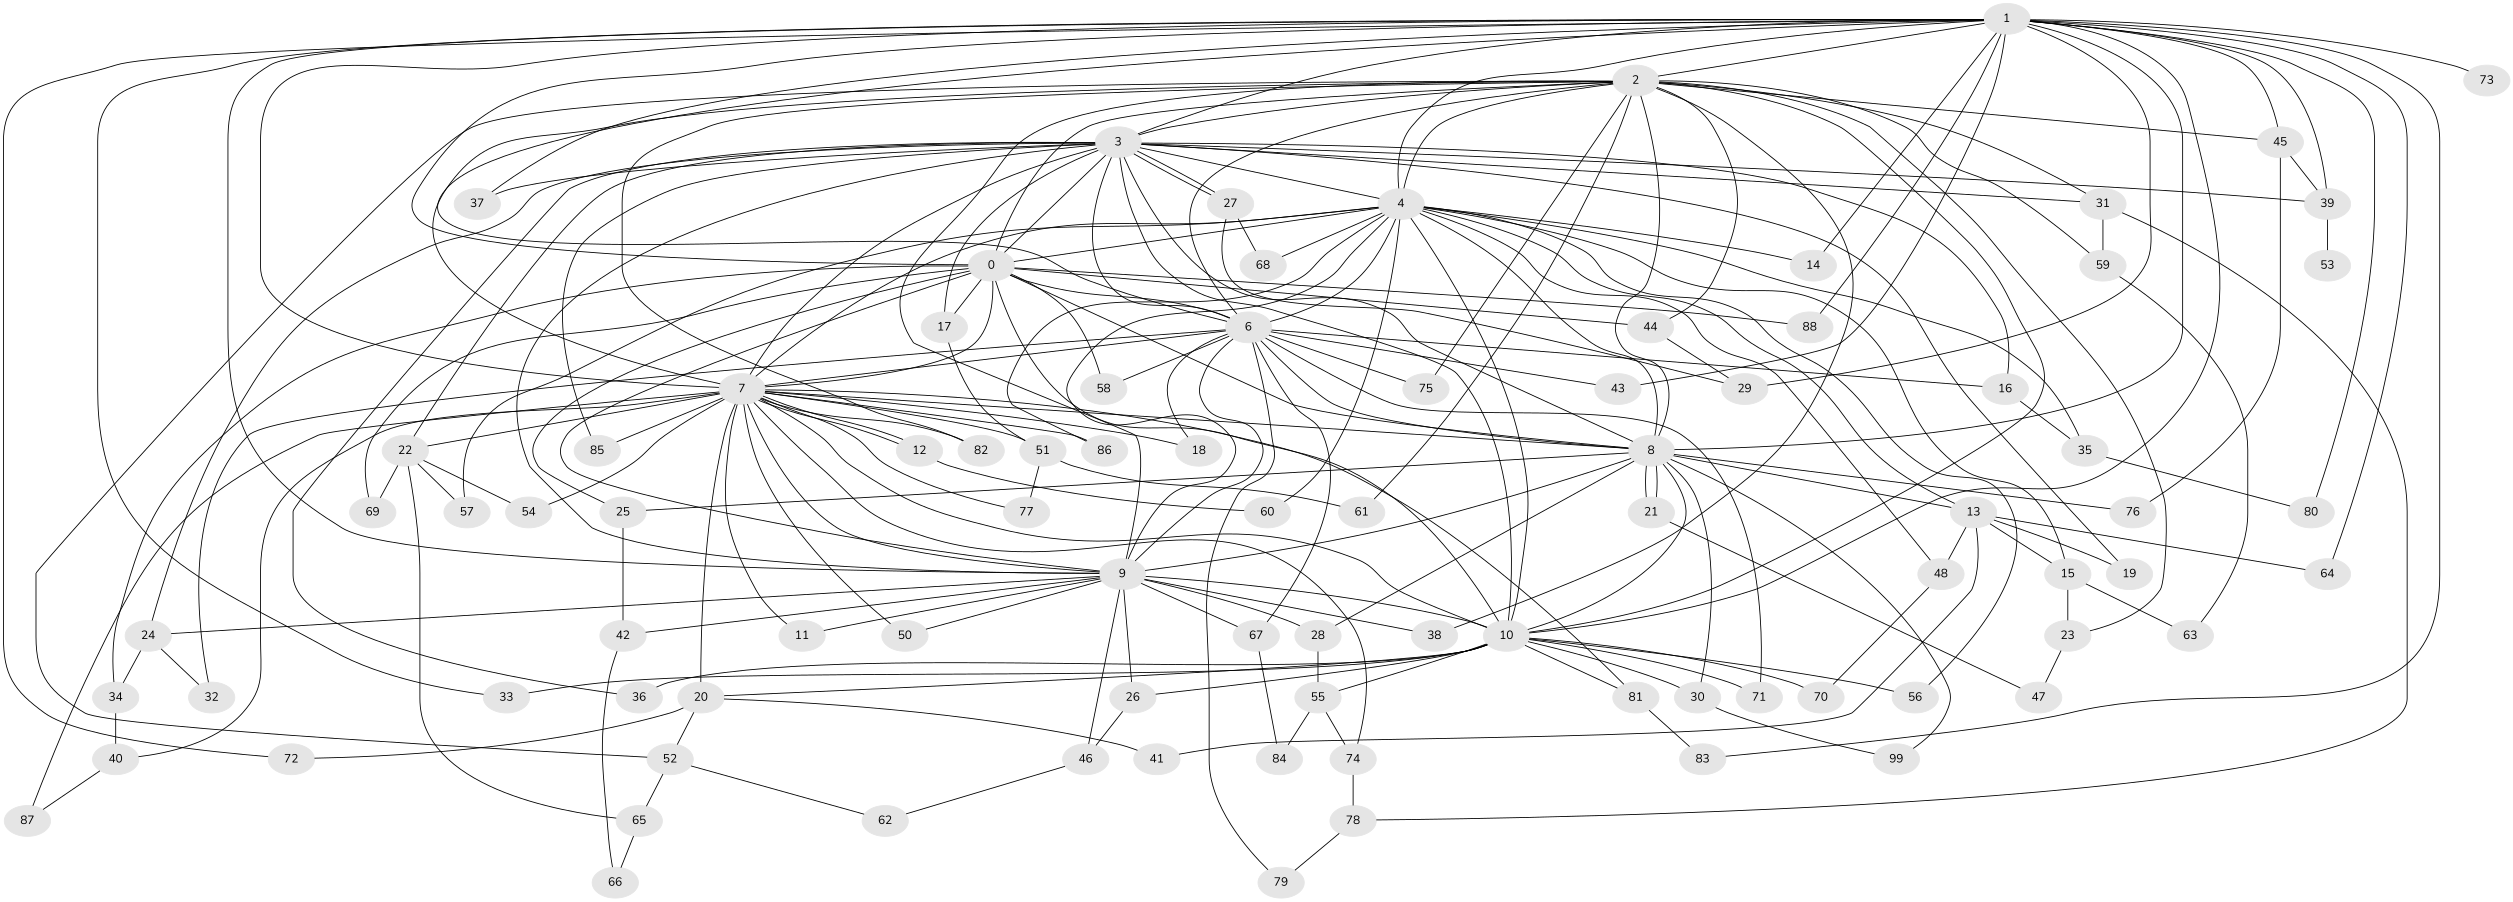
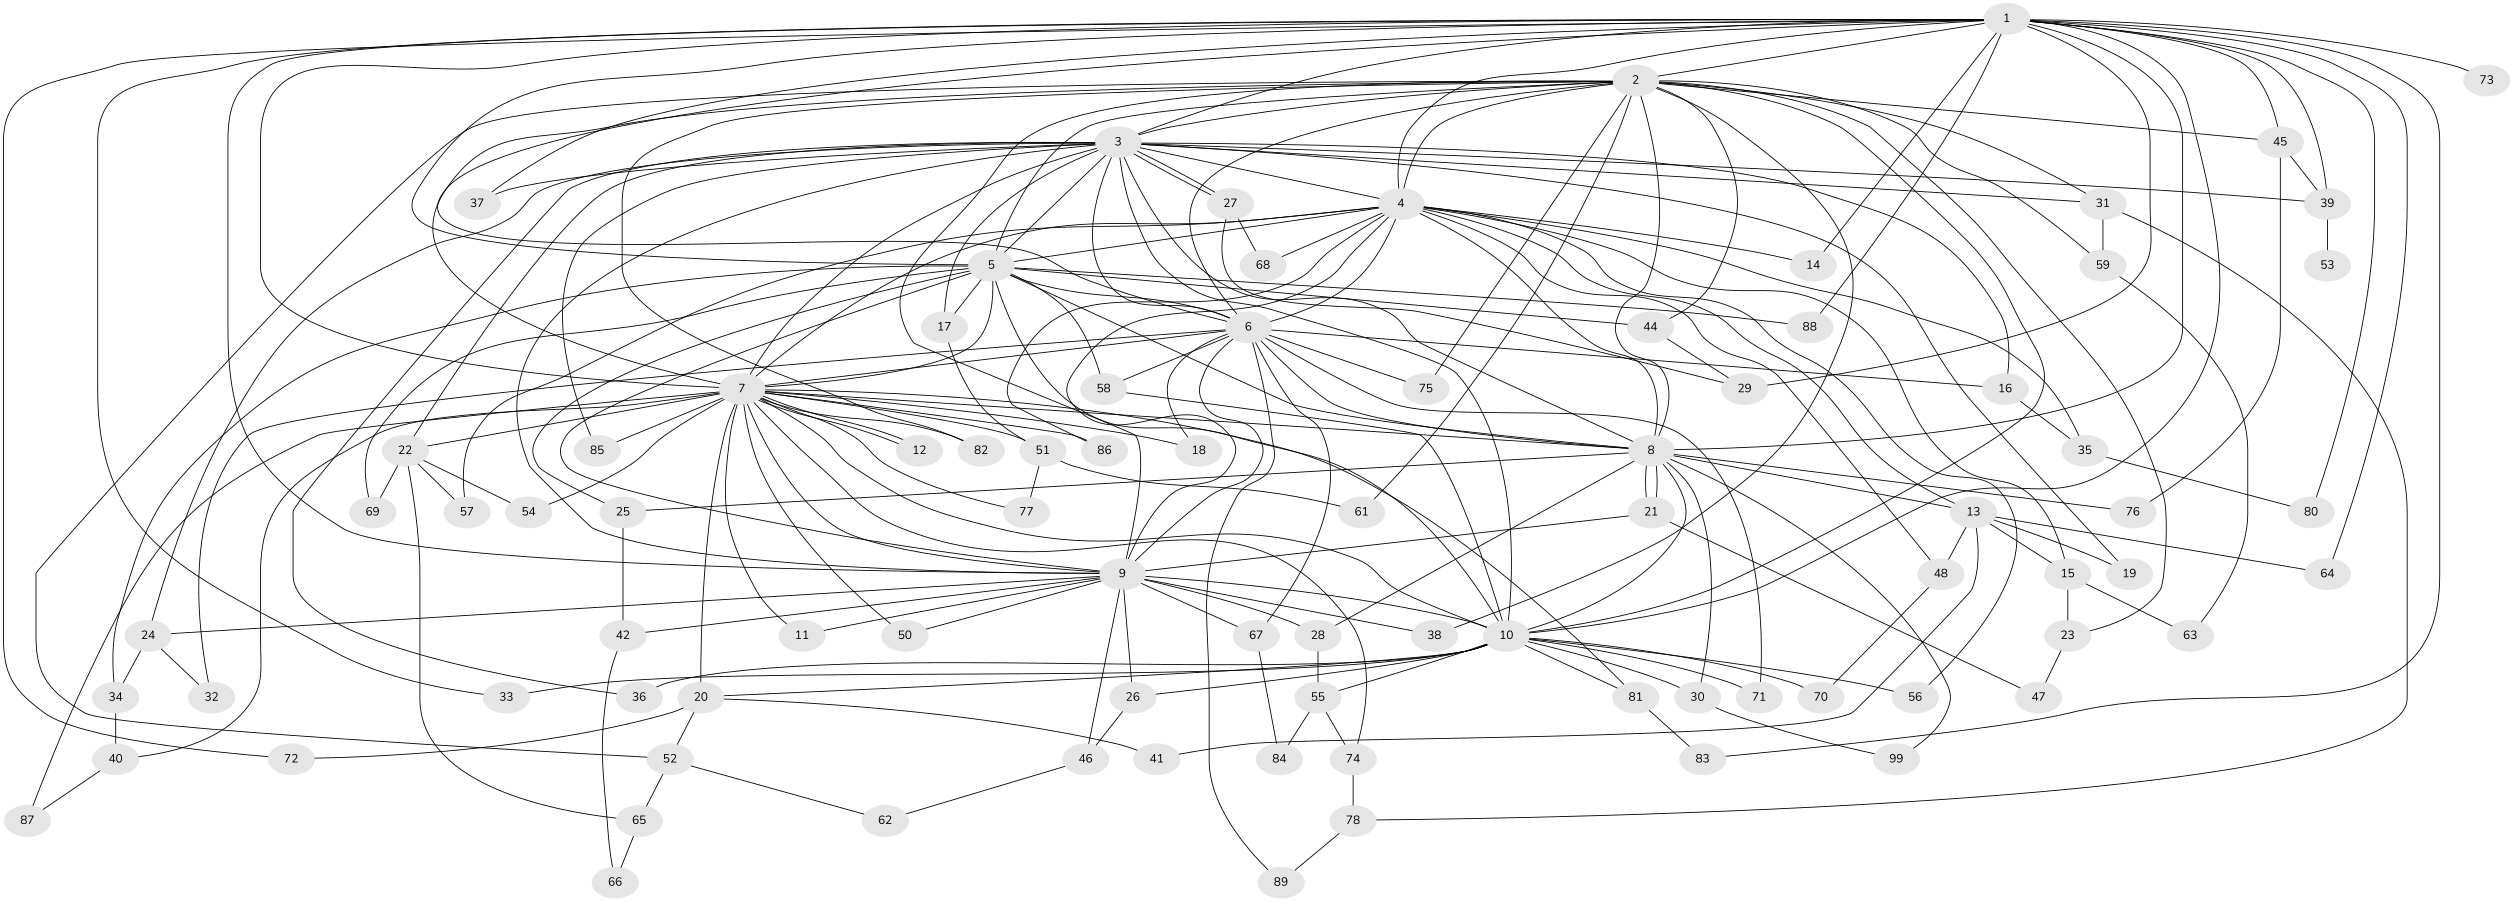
(991, 266) -> (991, 266)
(1618, 389) -> none
(1507, 398) -> (1362, 425)
(1267, 512) -> none
(1391, 528) -> (1387, 543)
(1281, 883) -> (1281, 883)
